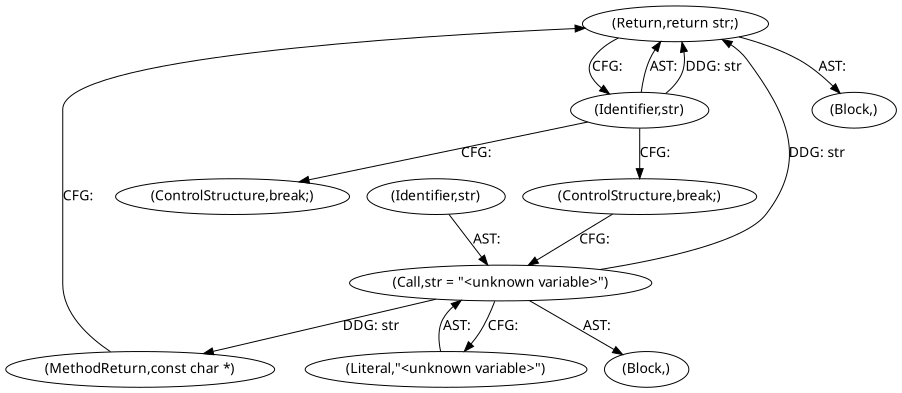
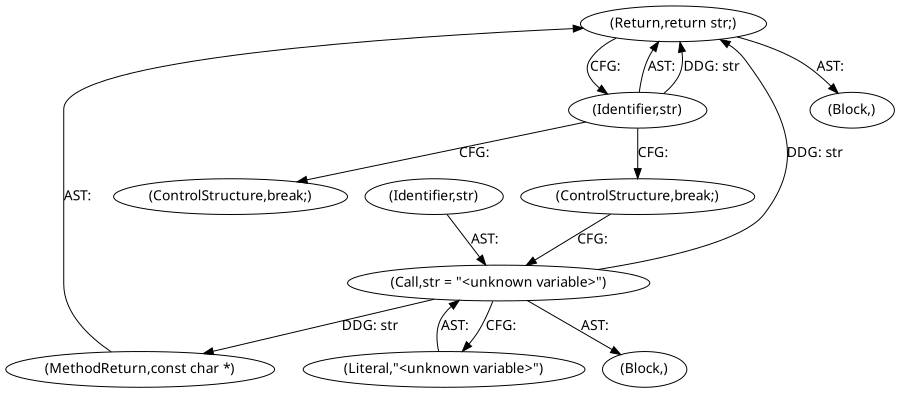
(80, 197) -> (80, 197)
